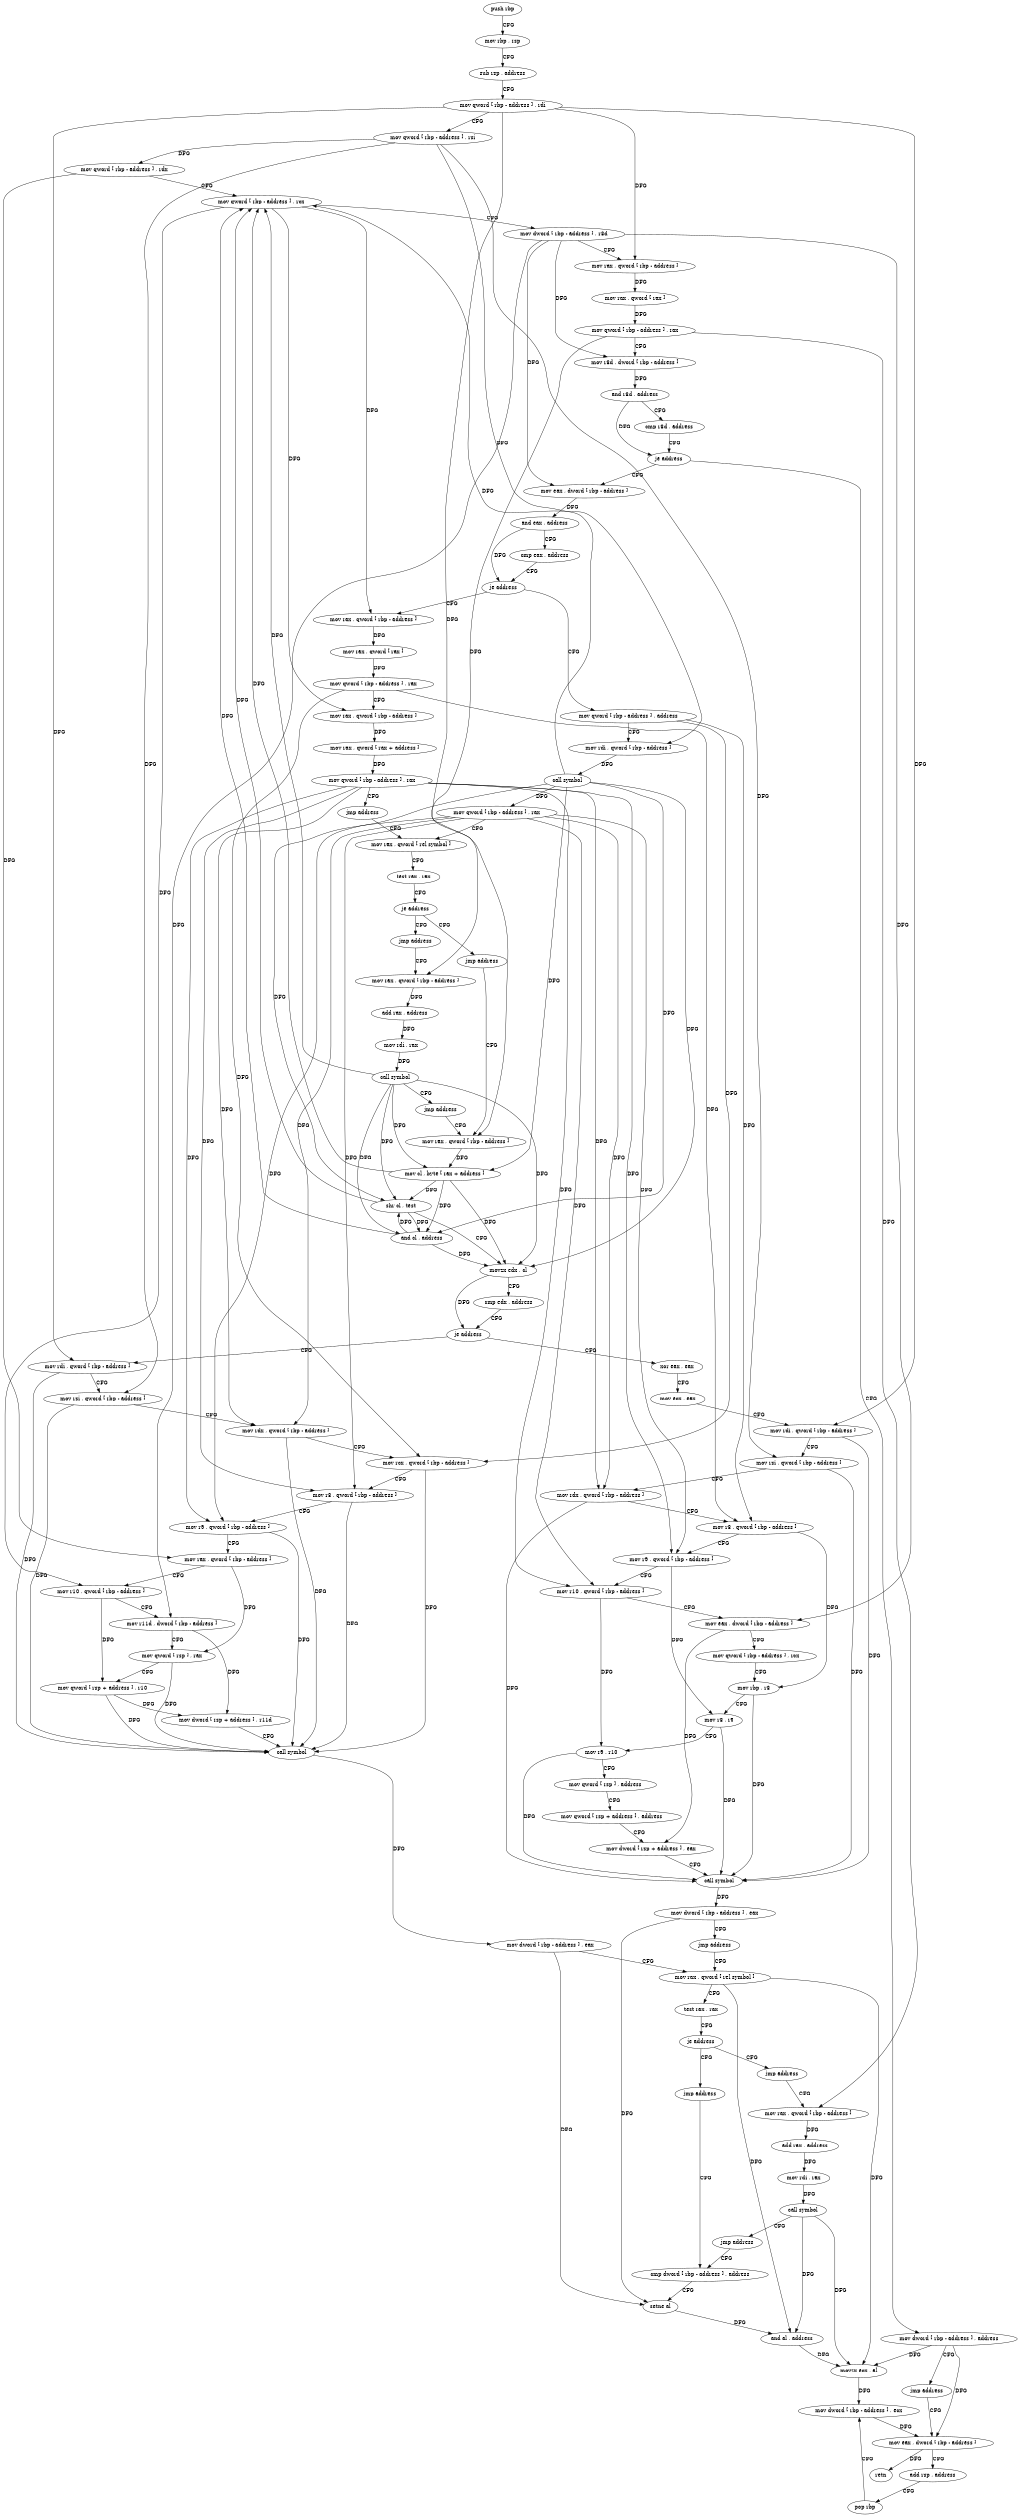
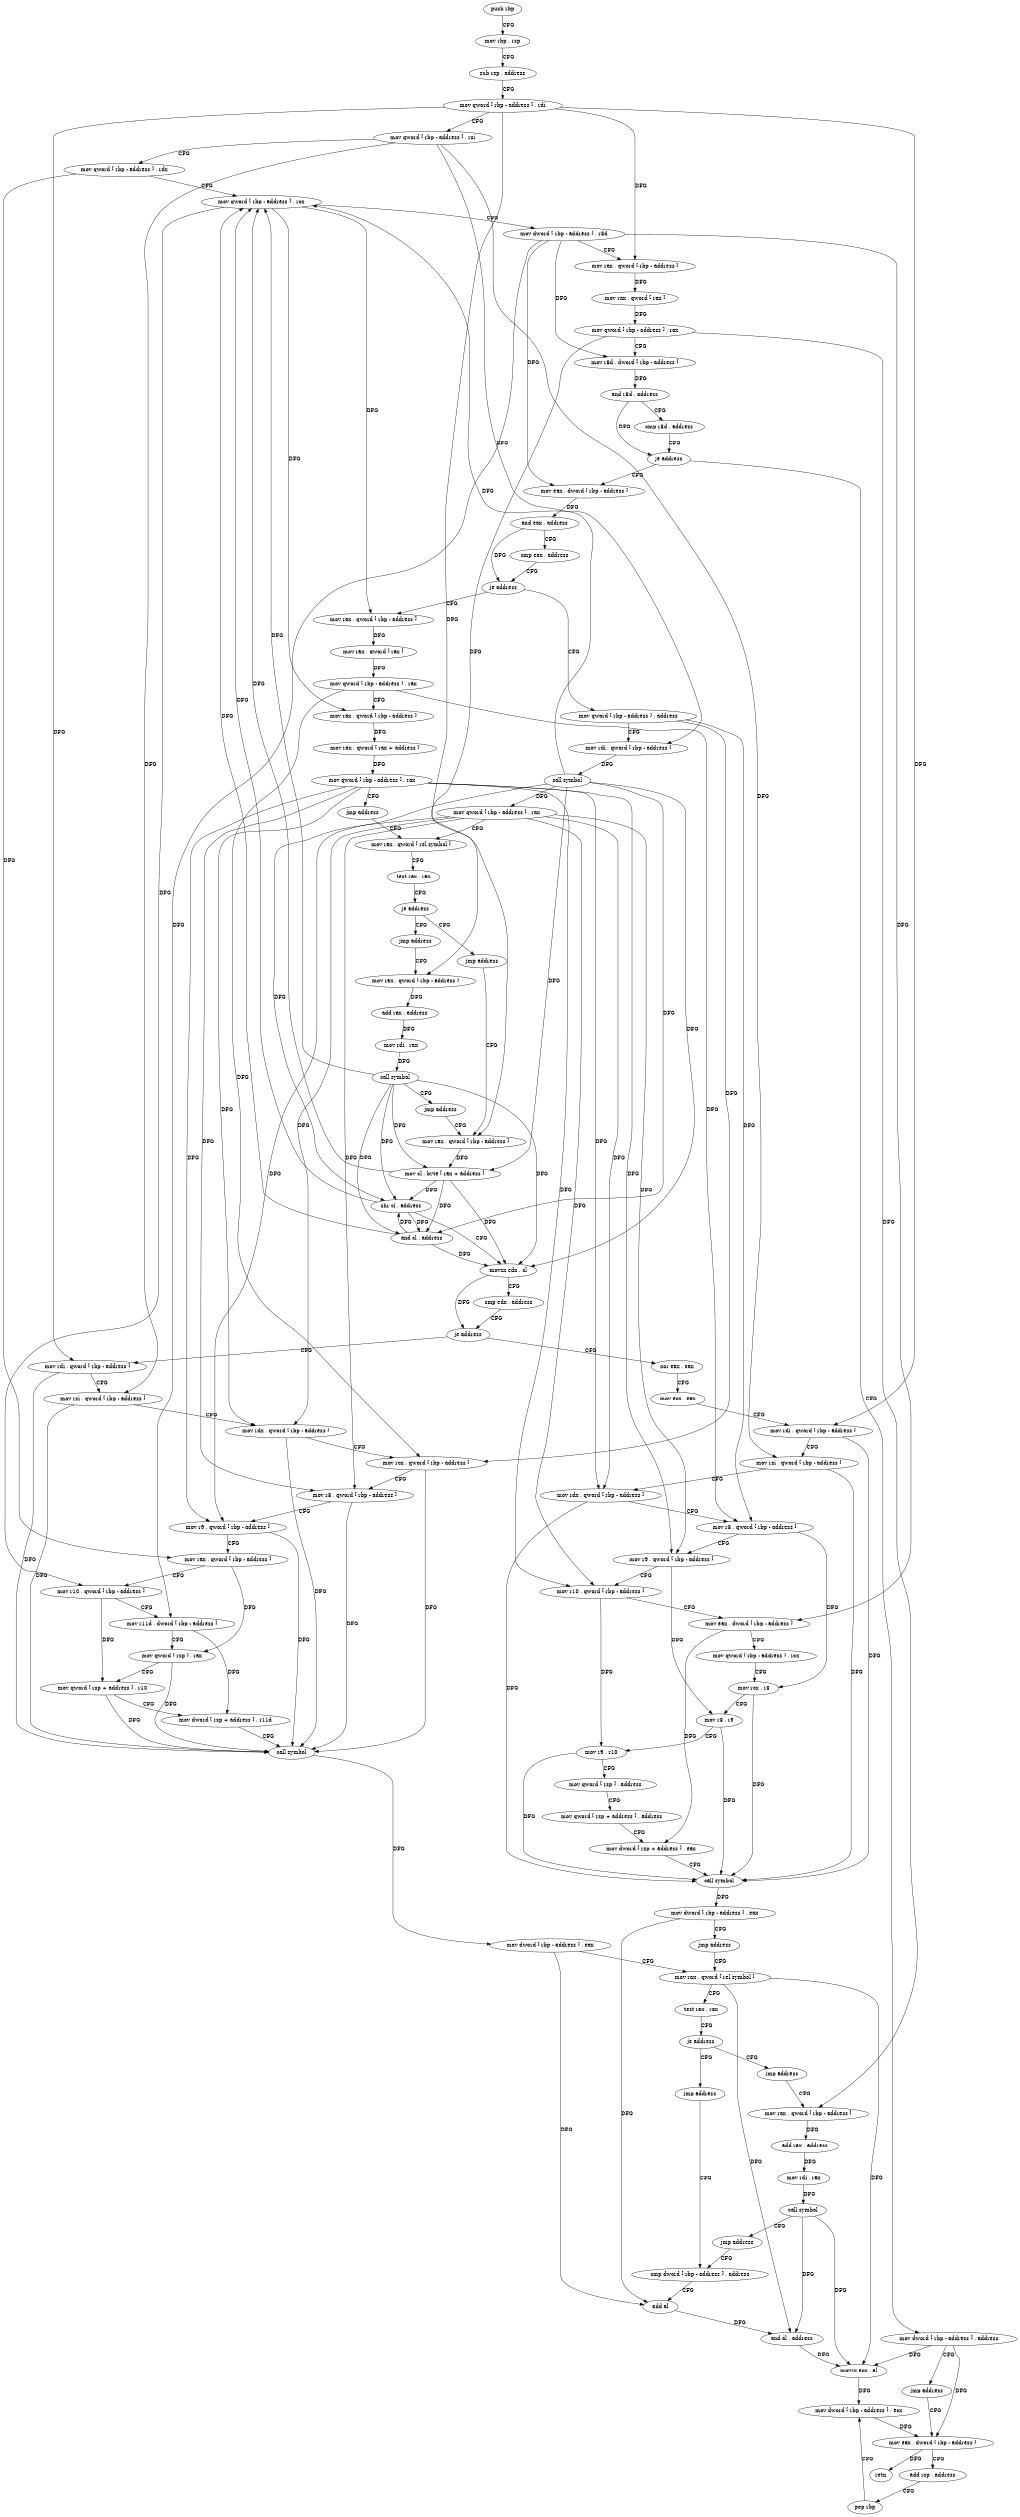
(184, 154) -> (184, 154)
(401, 1206) -> (401, 1206)
(754, 1688) -> (754, 1688)
(149, 1704) -> (149, 1704)
(660, 2307) -> (660, 2307)
